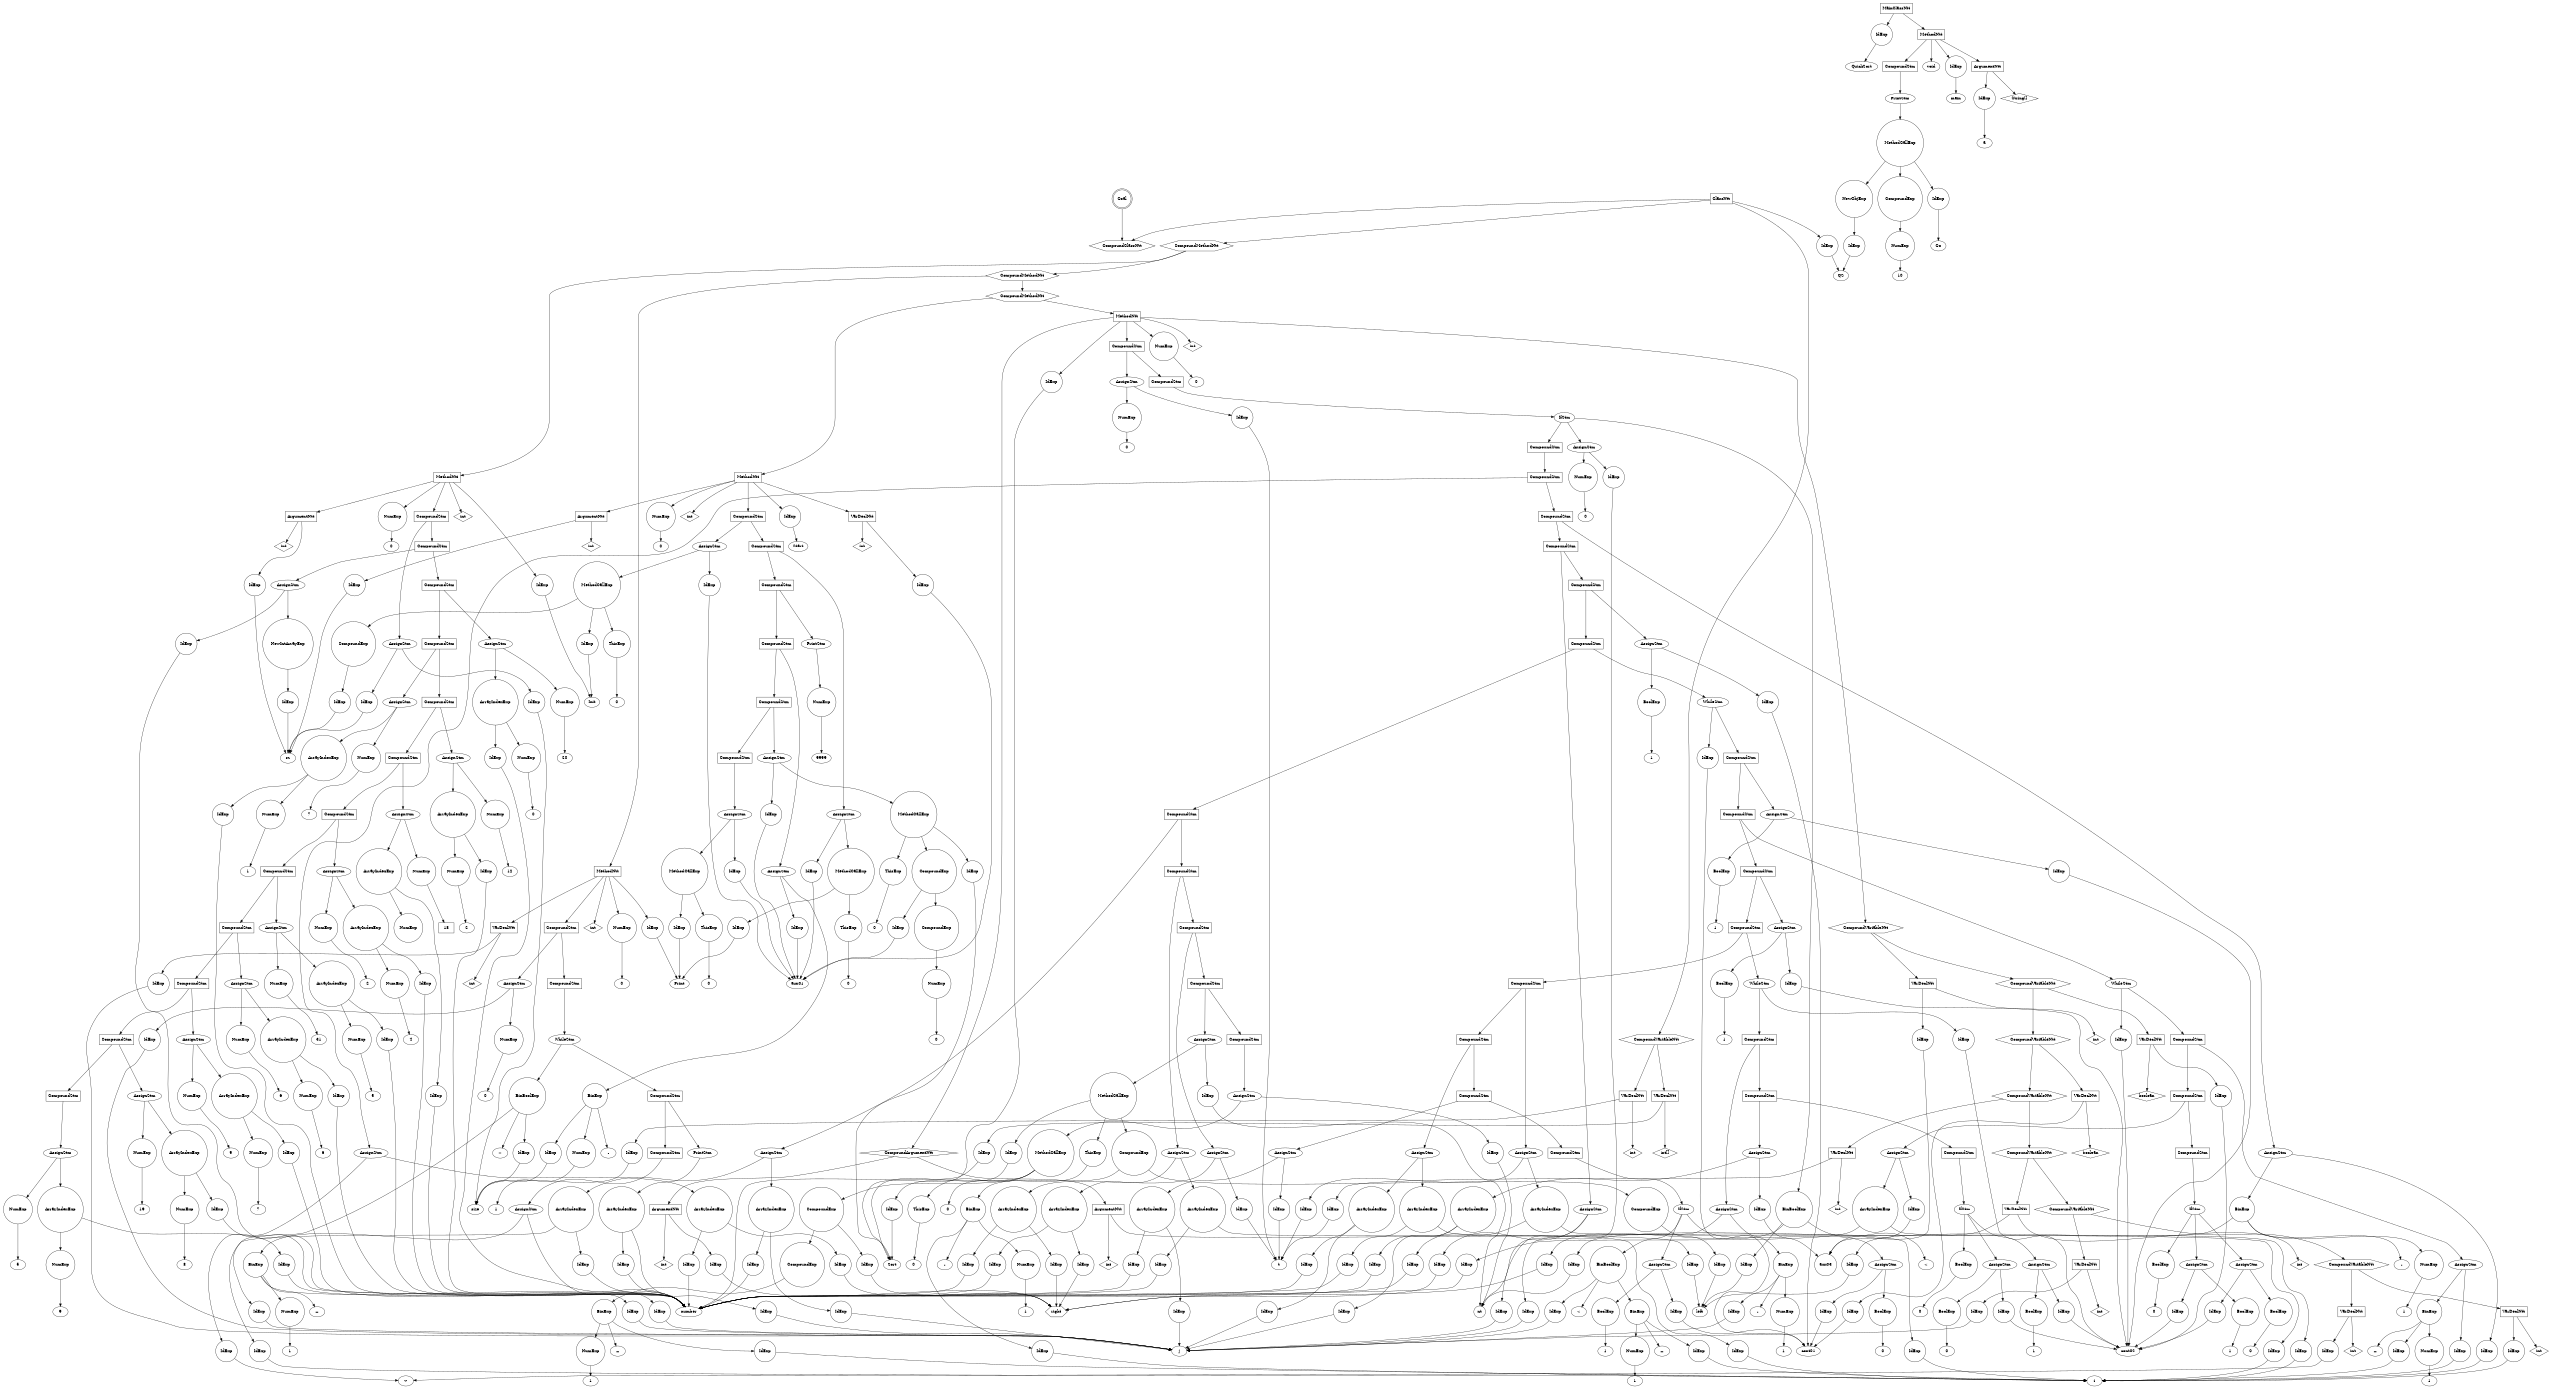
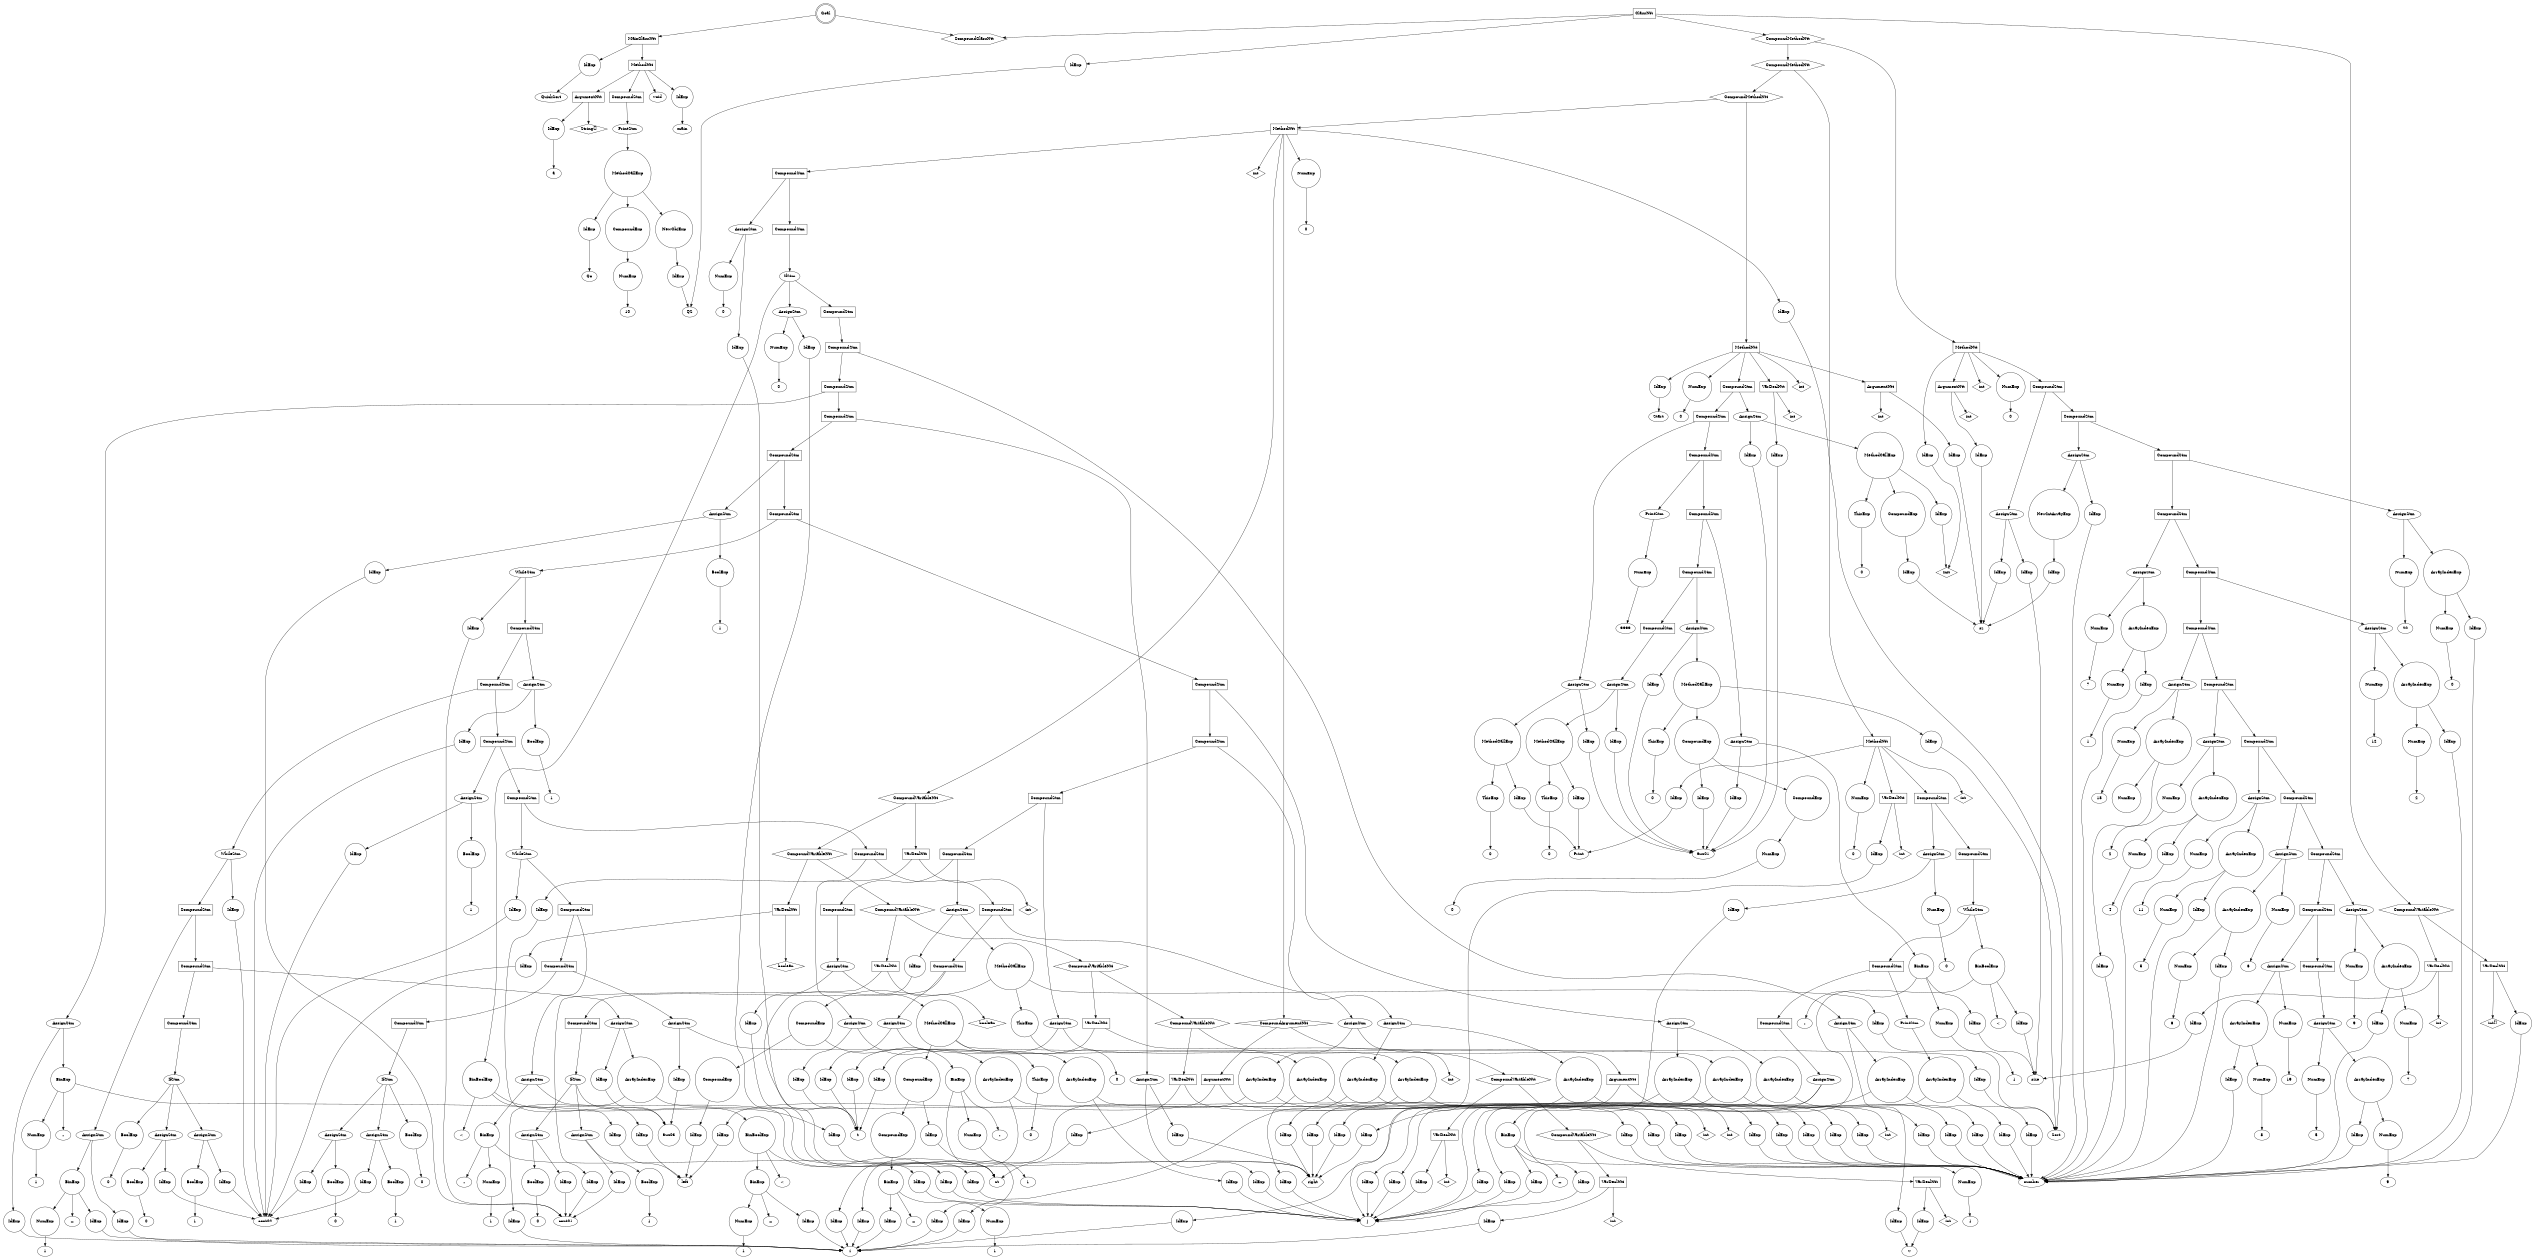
none -> (738, 26)
(592, 702) -> (1947, 573)
(446, 928) -> (2099, 798)
(319, 1040) -> (2141, 910)
(1480, 1312) -> (997, 1182)
